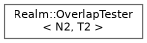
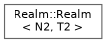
(74, 22) -> (53, 22)
